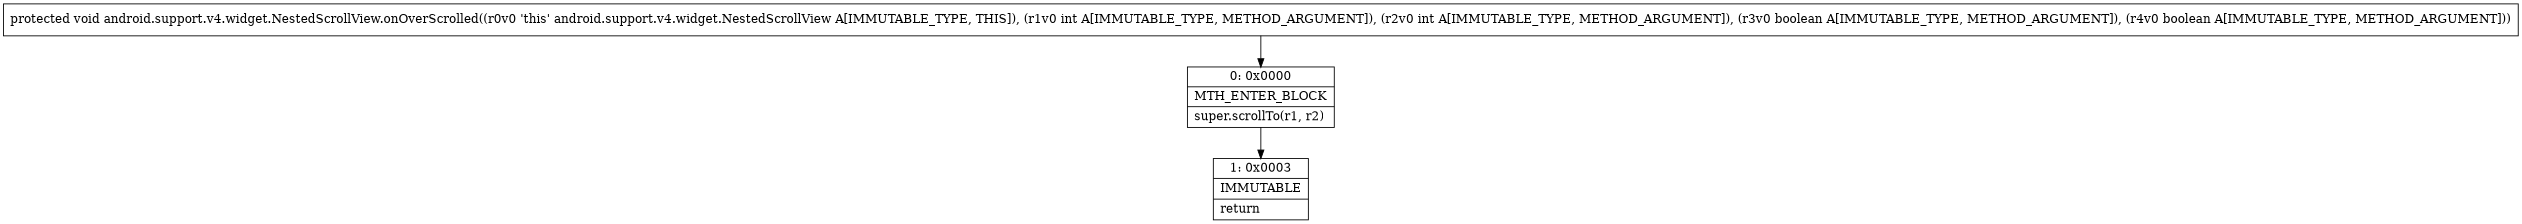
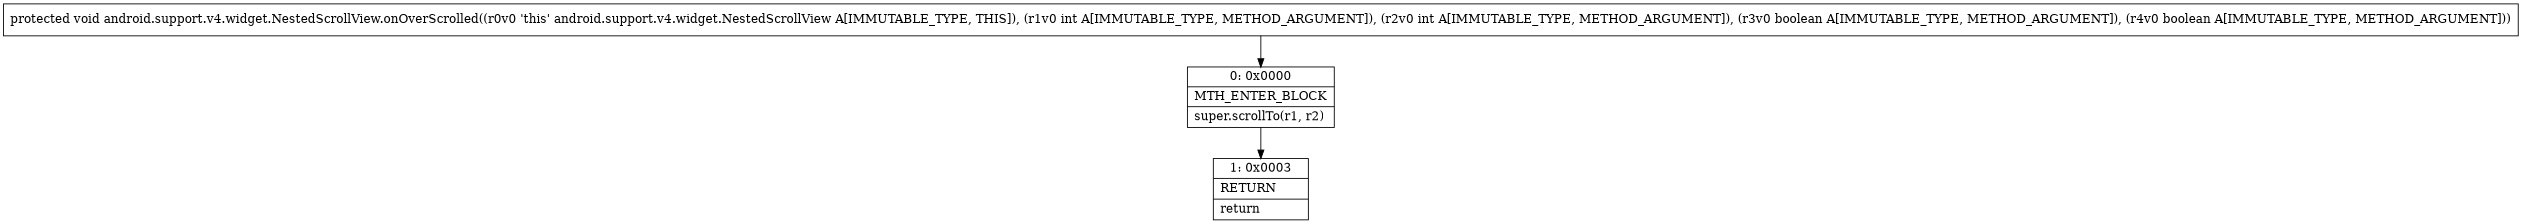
(1261, 188) -> (1248, 188)
